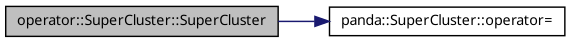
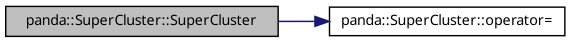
(142, 21) -> (142, 21)
